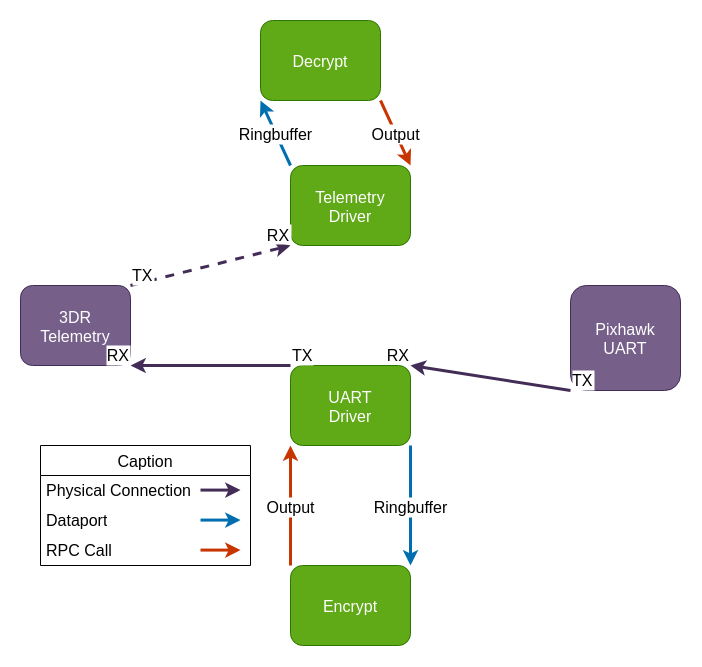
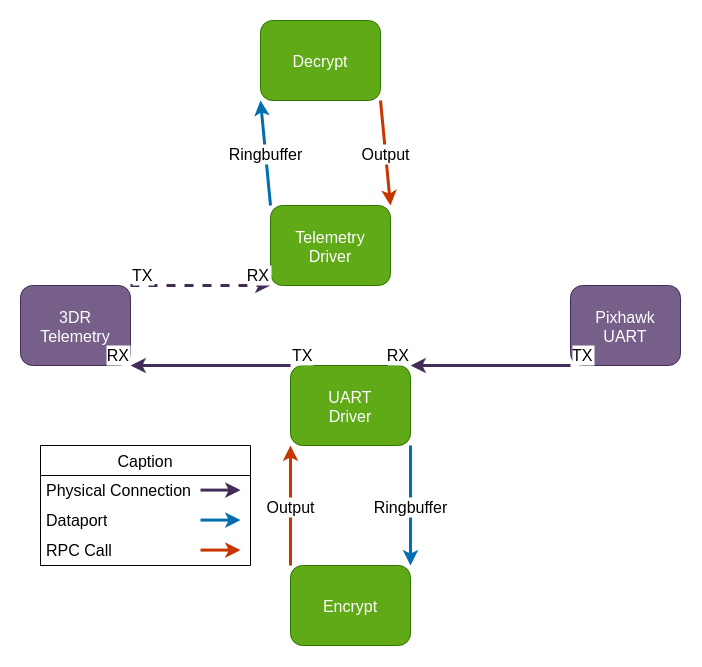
(351, 206) -> (331, 246)
(626, 338) -> (626, 326)
